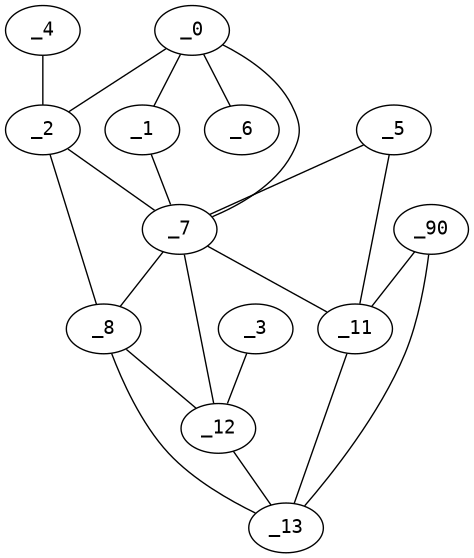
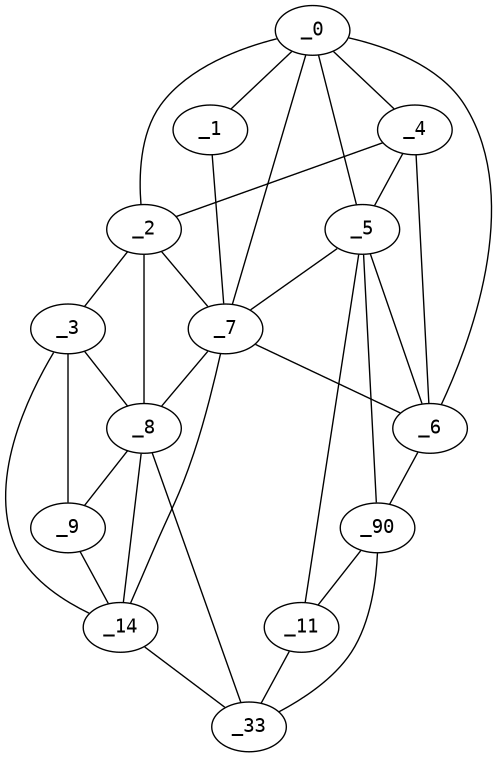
none -> (364, 80)
none -> (337, 130)
none -> (389, 180)
none -> (106, 279)
(267, 279) -> (328, 379)
none -> (422, 279)
none -> (396, 329)
none -> (106, 379)
none -> (370, 379)
(218, 428) -> (121, 627)
none -> (404, 478)
none -> (68, 528)
(286, 528) -> (249, 727)
